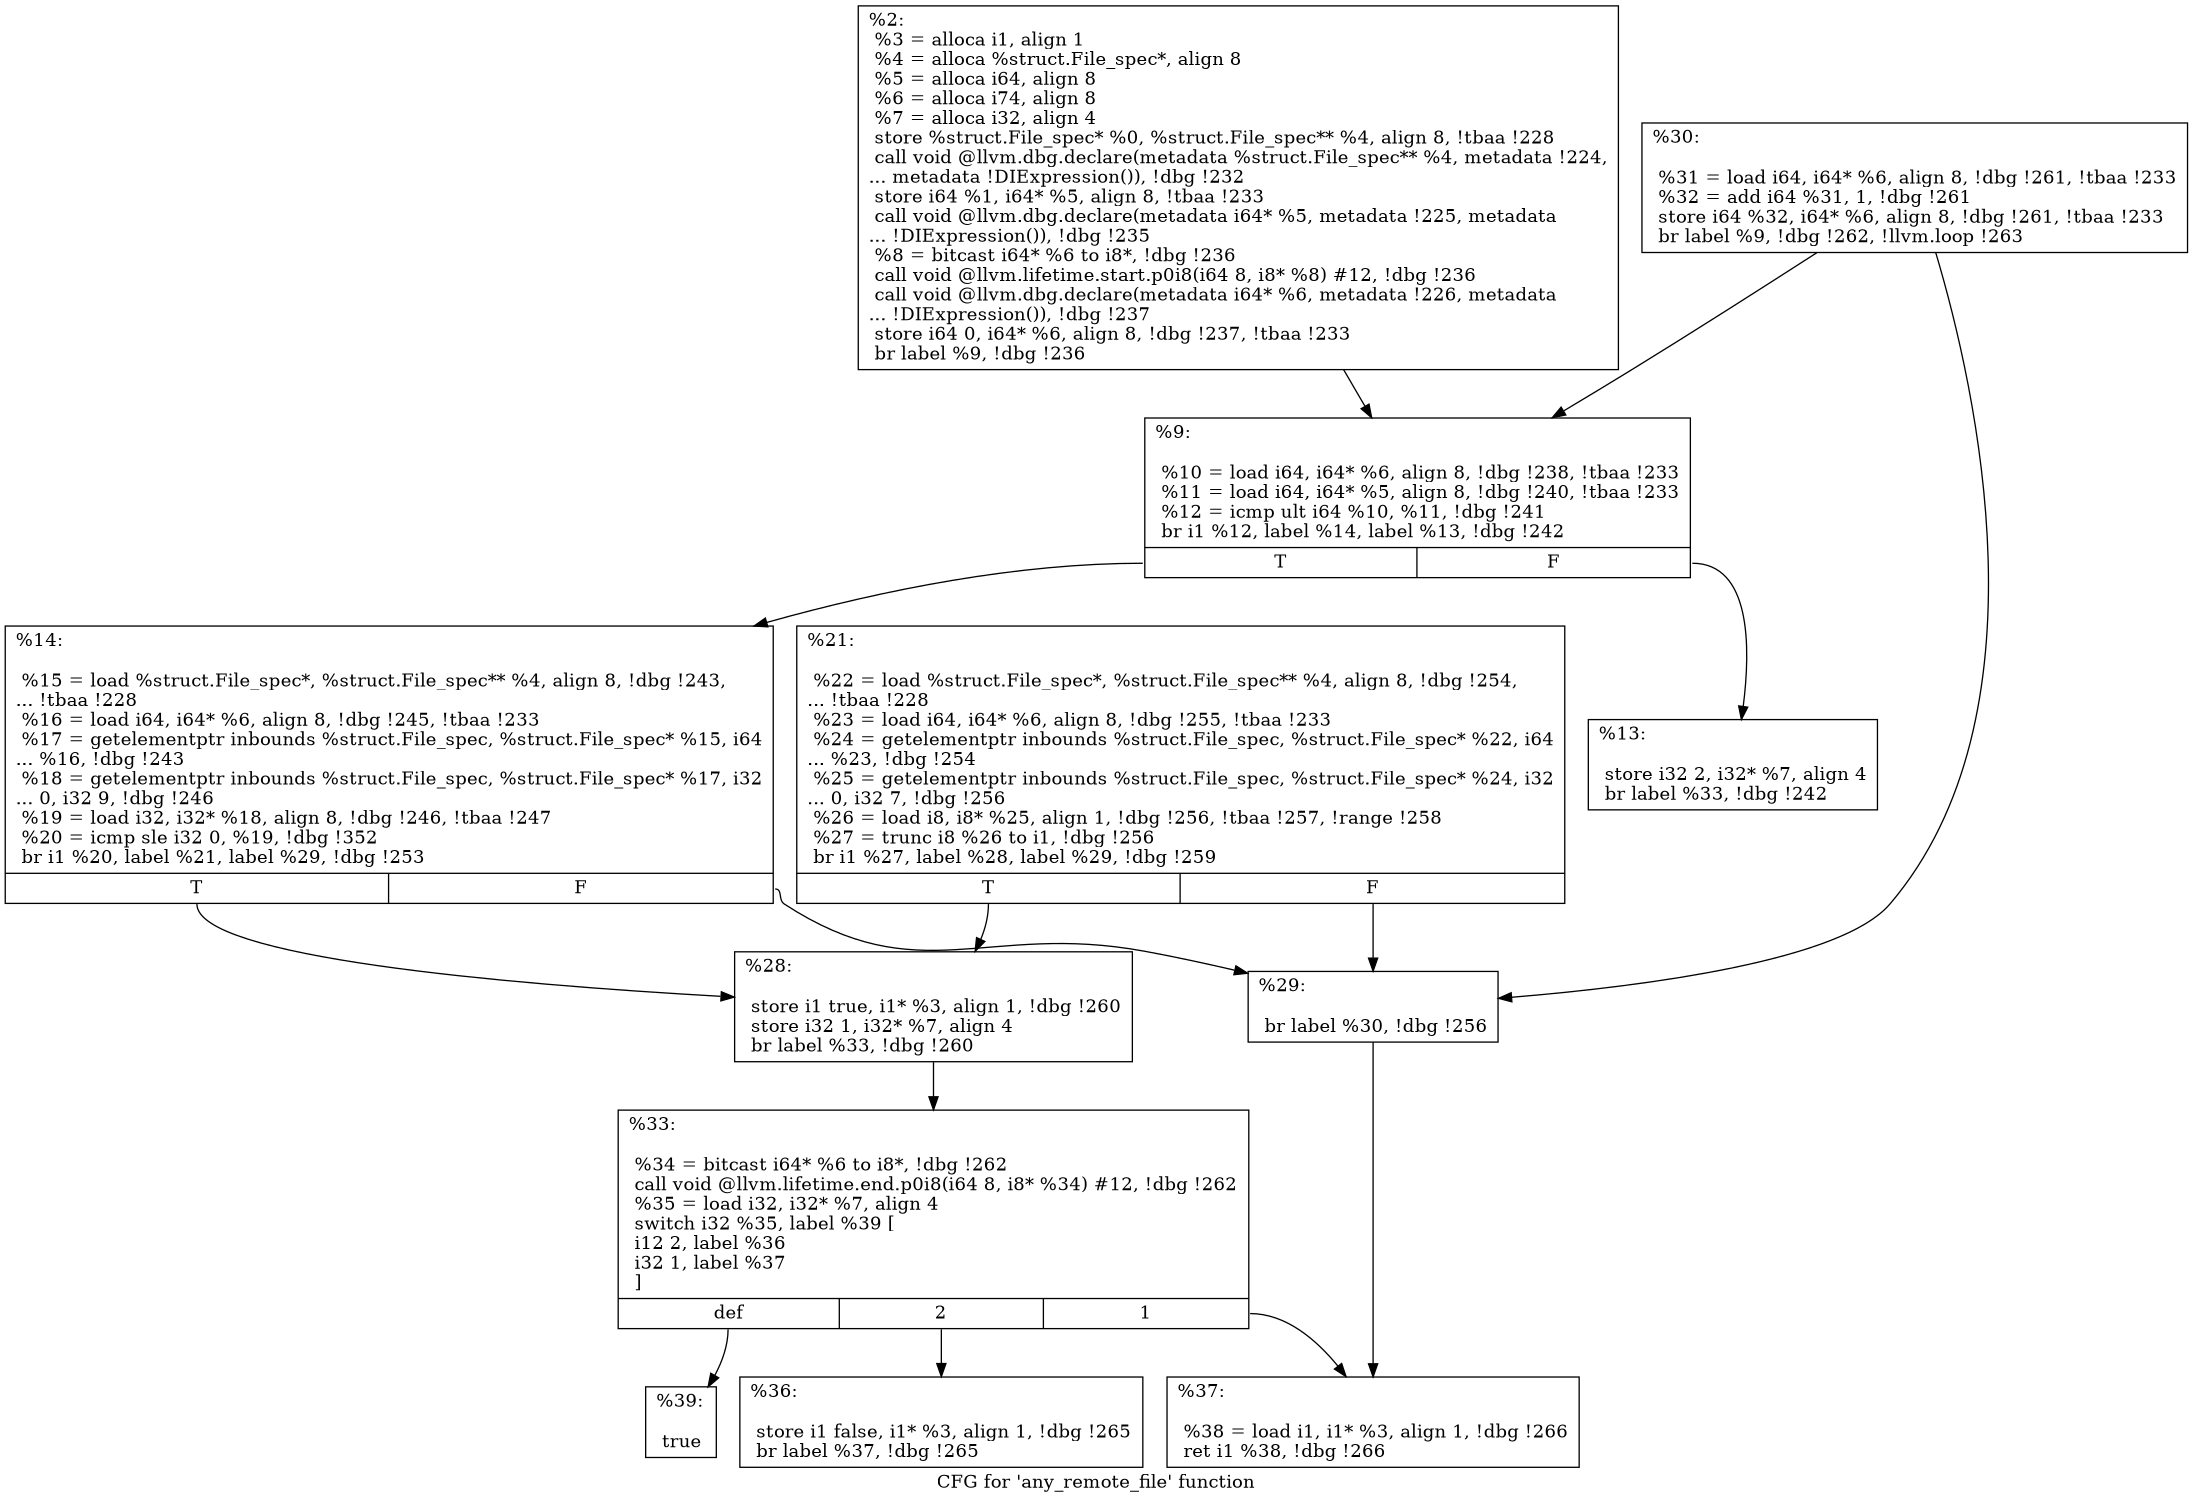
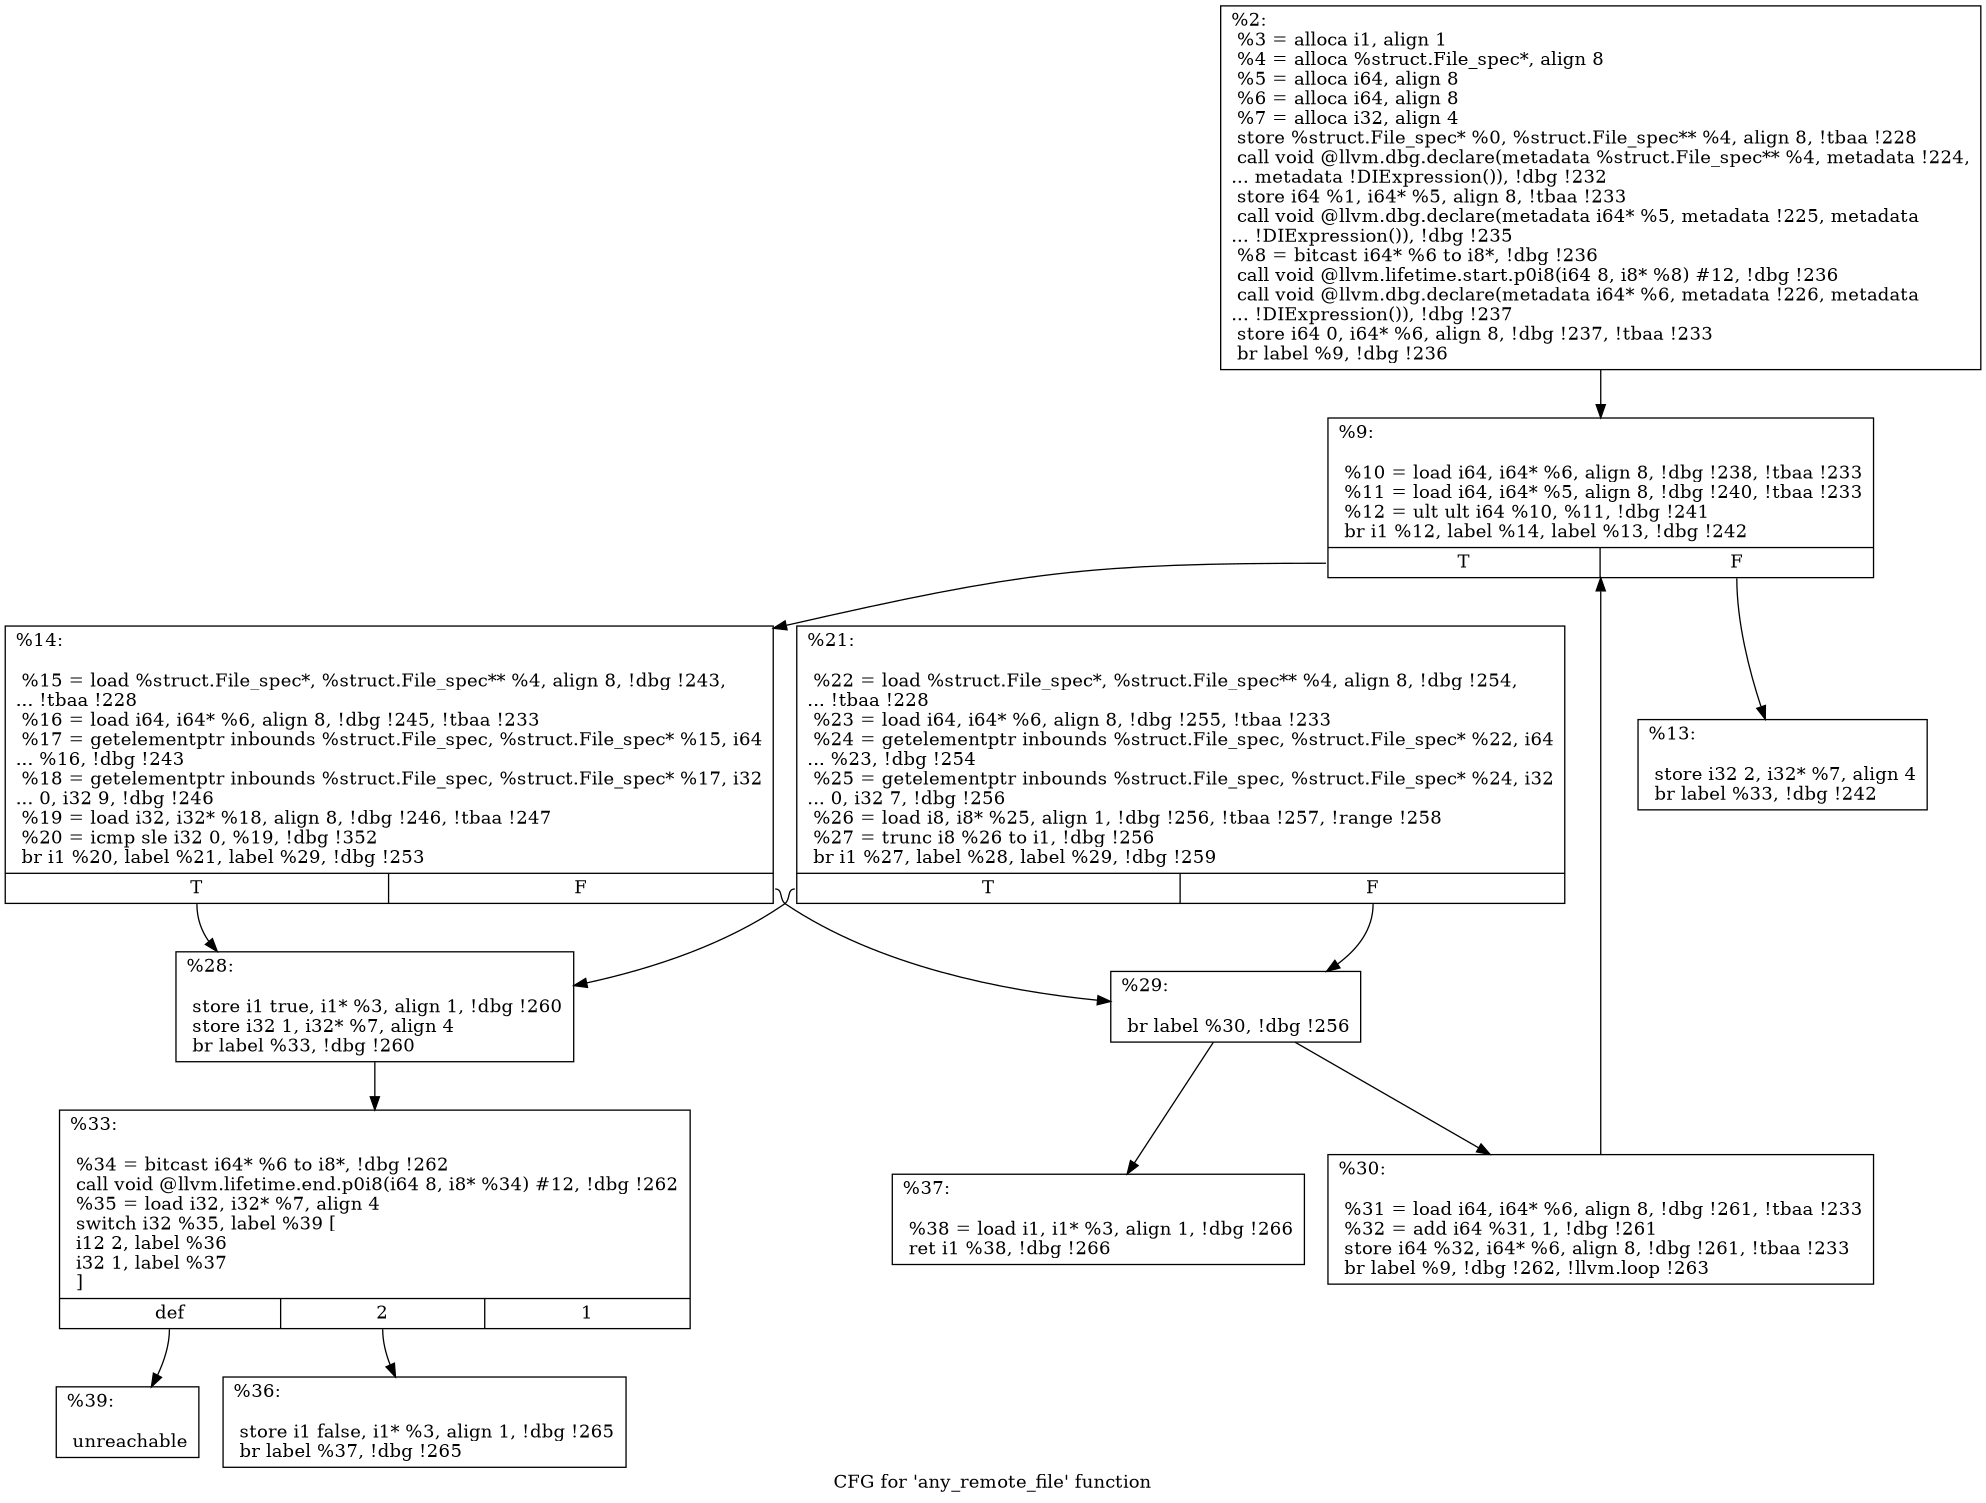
(983, 99) -> (1346, 99)
(1351, 512) -> (1524, 512)
(1957, 780) -> (1387, 1095)
(1300, 1330) -> none
(679, 1442) -> (128, 1442)
